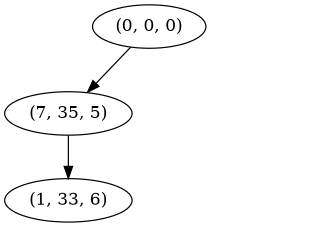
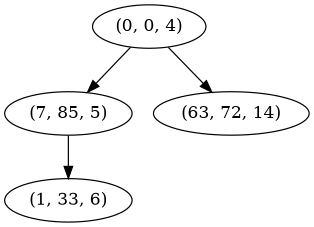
(149, 27) -> (149, 27)
(68, 113) -> (68, 113)
none -> (231, 113)
